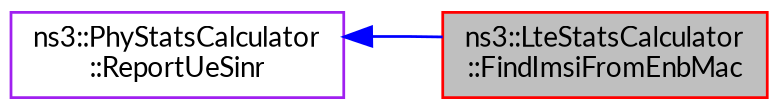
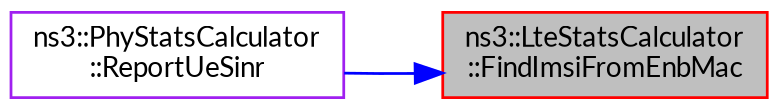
(407, 36) -> (380, 74)
